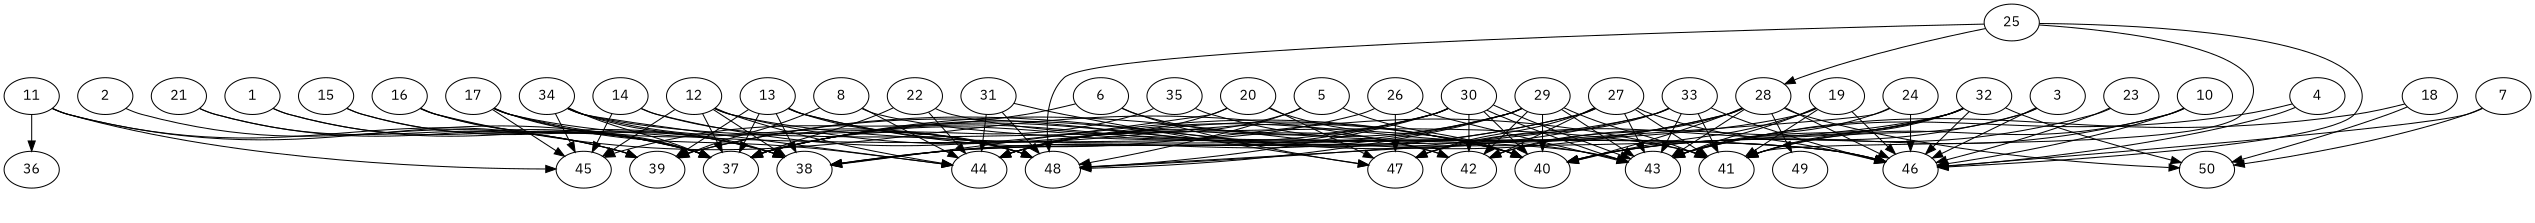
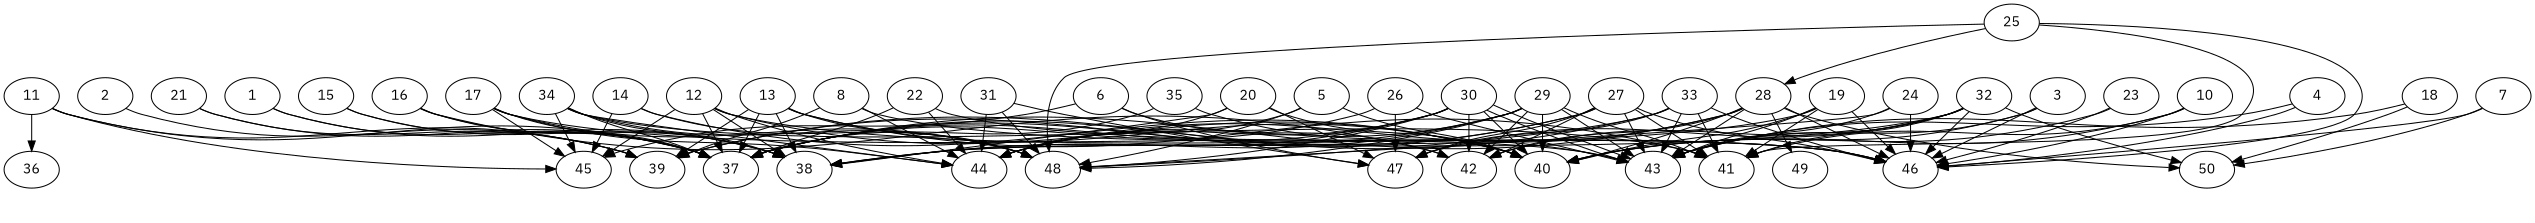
(1897, 133) -> (1861, 133)
